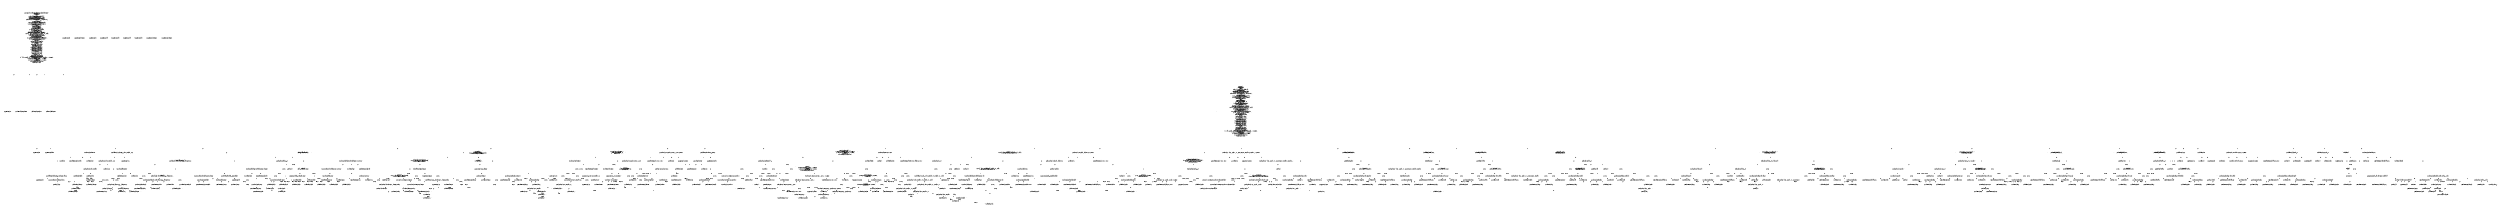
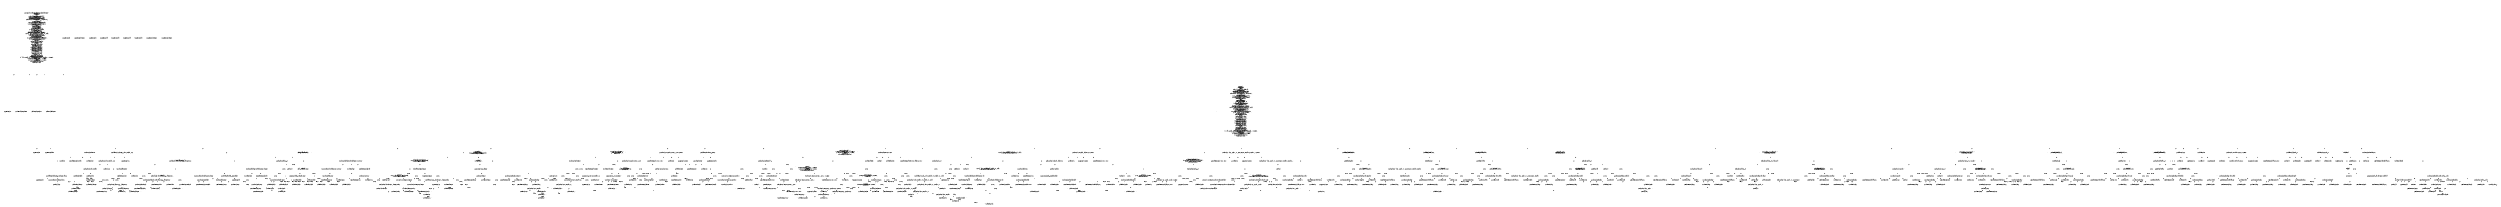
none -> (1083, 161)
none -> (2183, 180)
